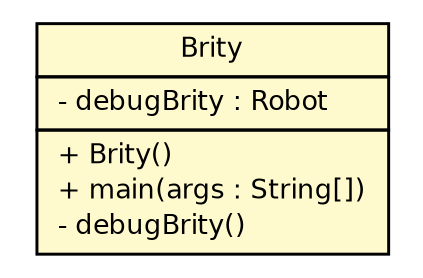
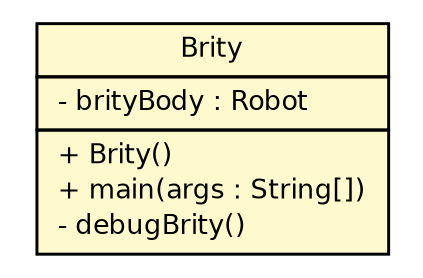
(194, 102) -> (183, 102)
